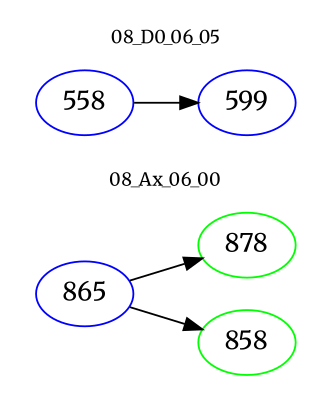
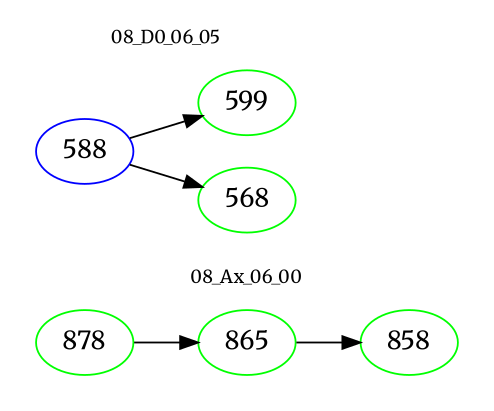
(85, 103) -> (85, 151)
(247, 103) -> (247, 103)
none -> (247, 200)
(157, 272) -> (157, 343)
(85, 294) -> (247, 343)
